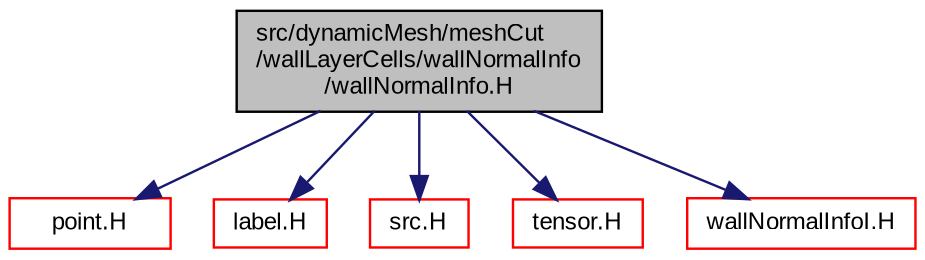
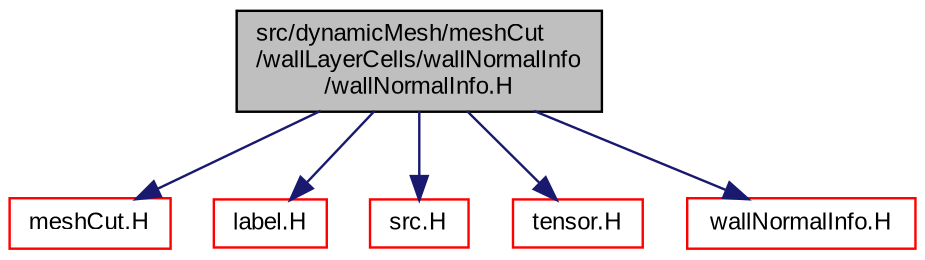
(90, 223) -> (90, 223)
(801, 223) -> (801, 223)
